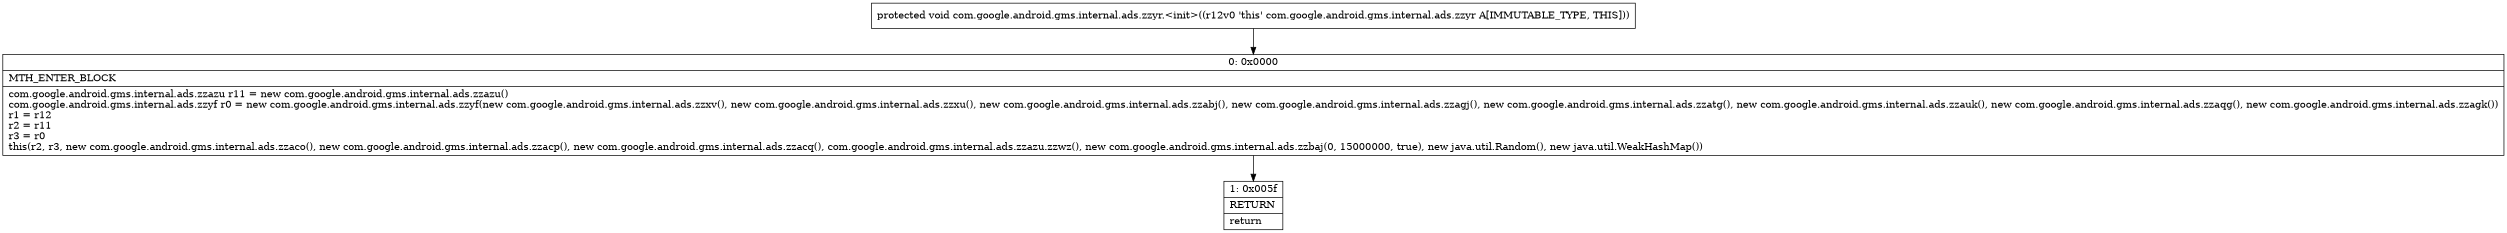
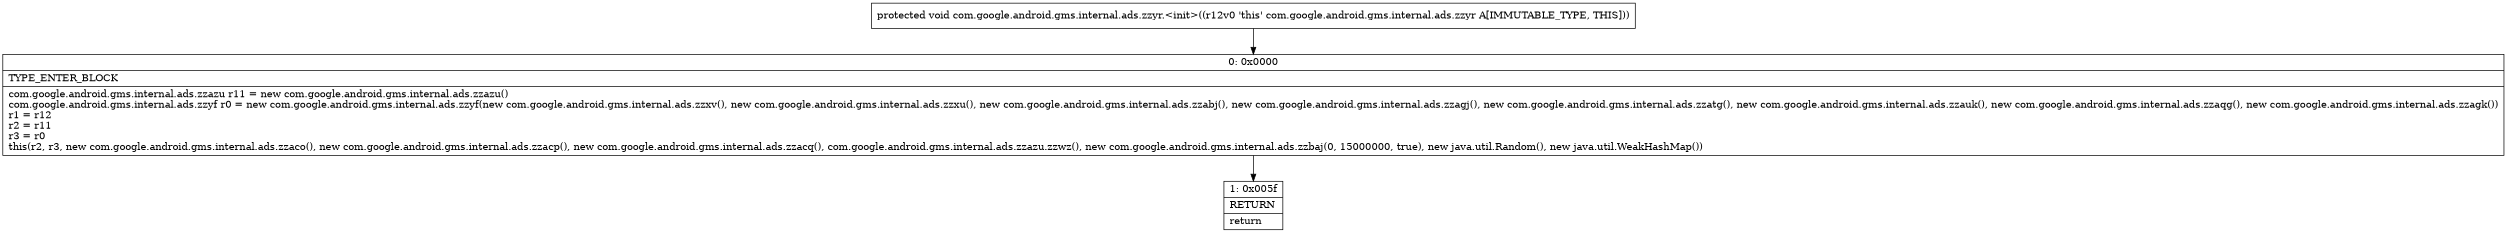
(62, 78) -> (63, 78)
